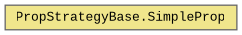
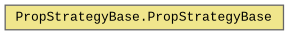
(121, 17) -> (144, 17)
